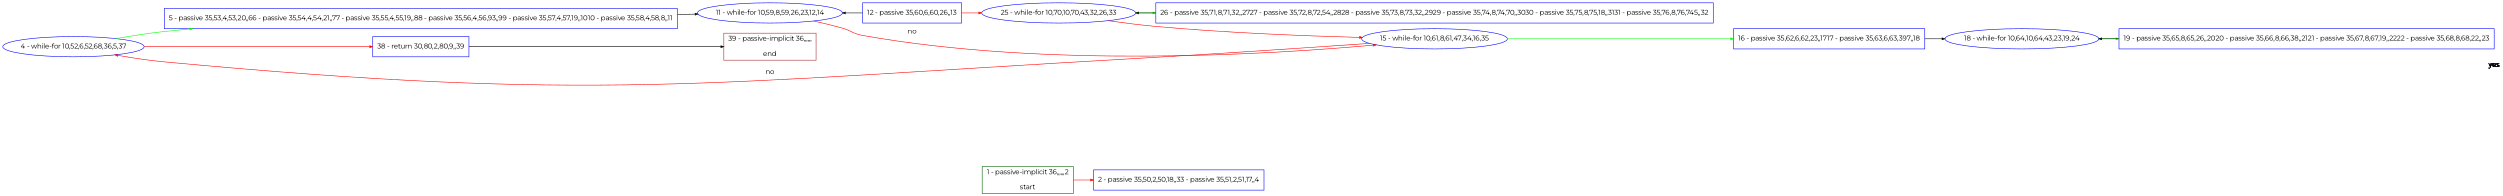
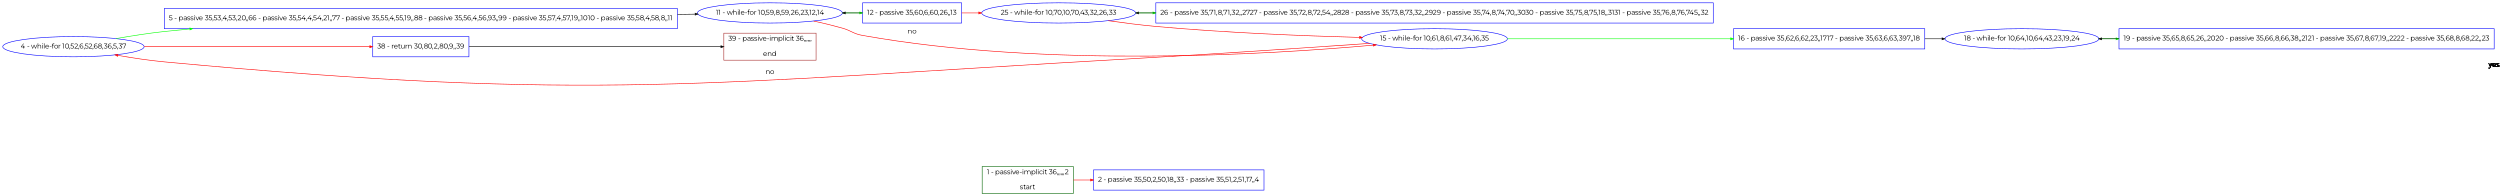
none -> (851, 13)
